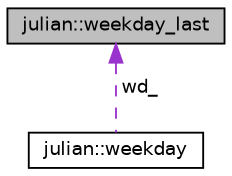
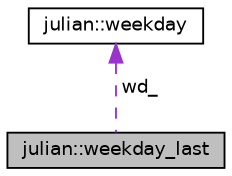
(116, 98) -> (116, 98)
